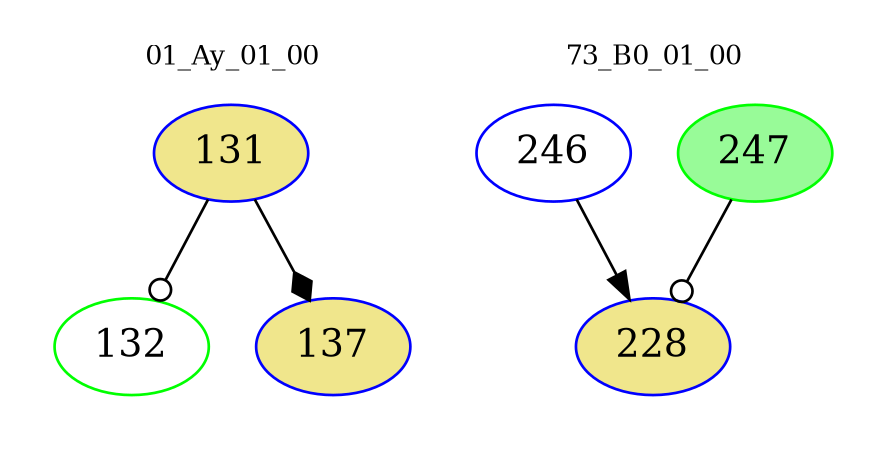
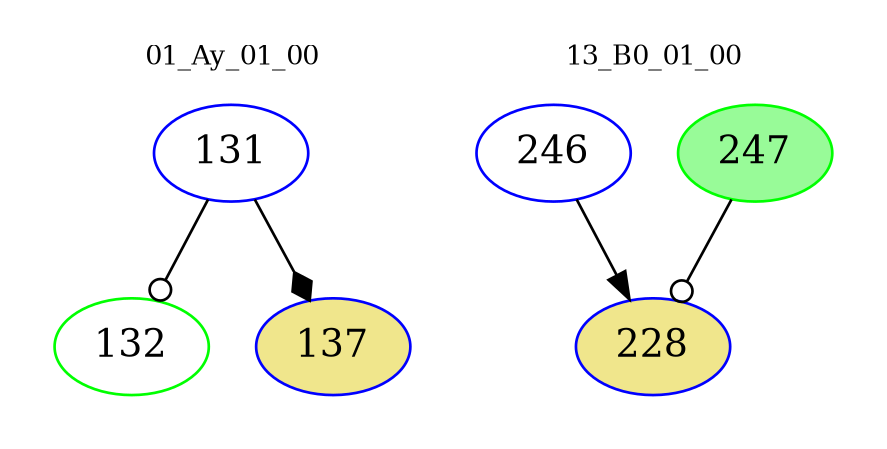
(654, 58) -> (654, 58)
(231, 153) -> (231, 153)
